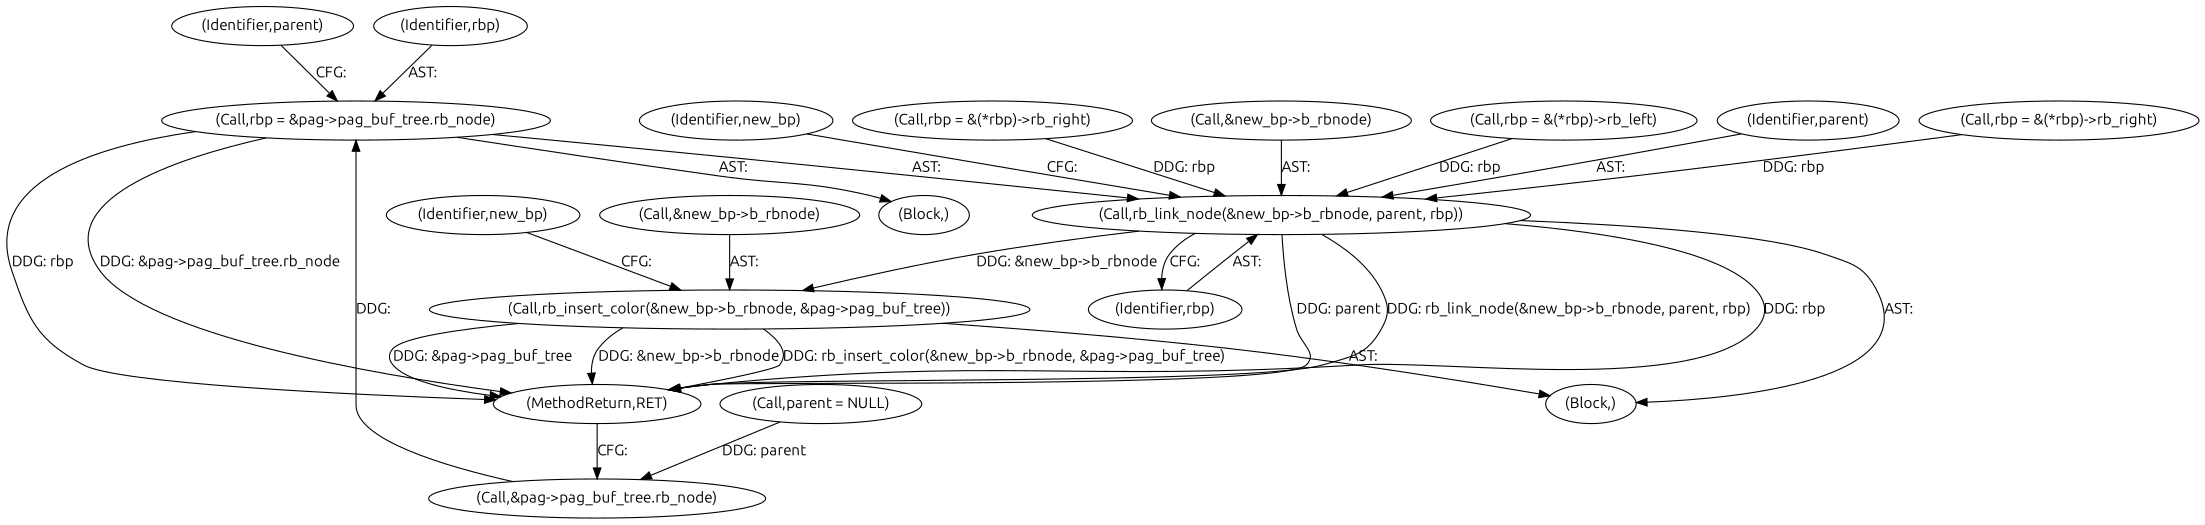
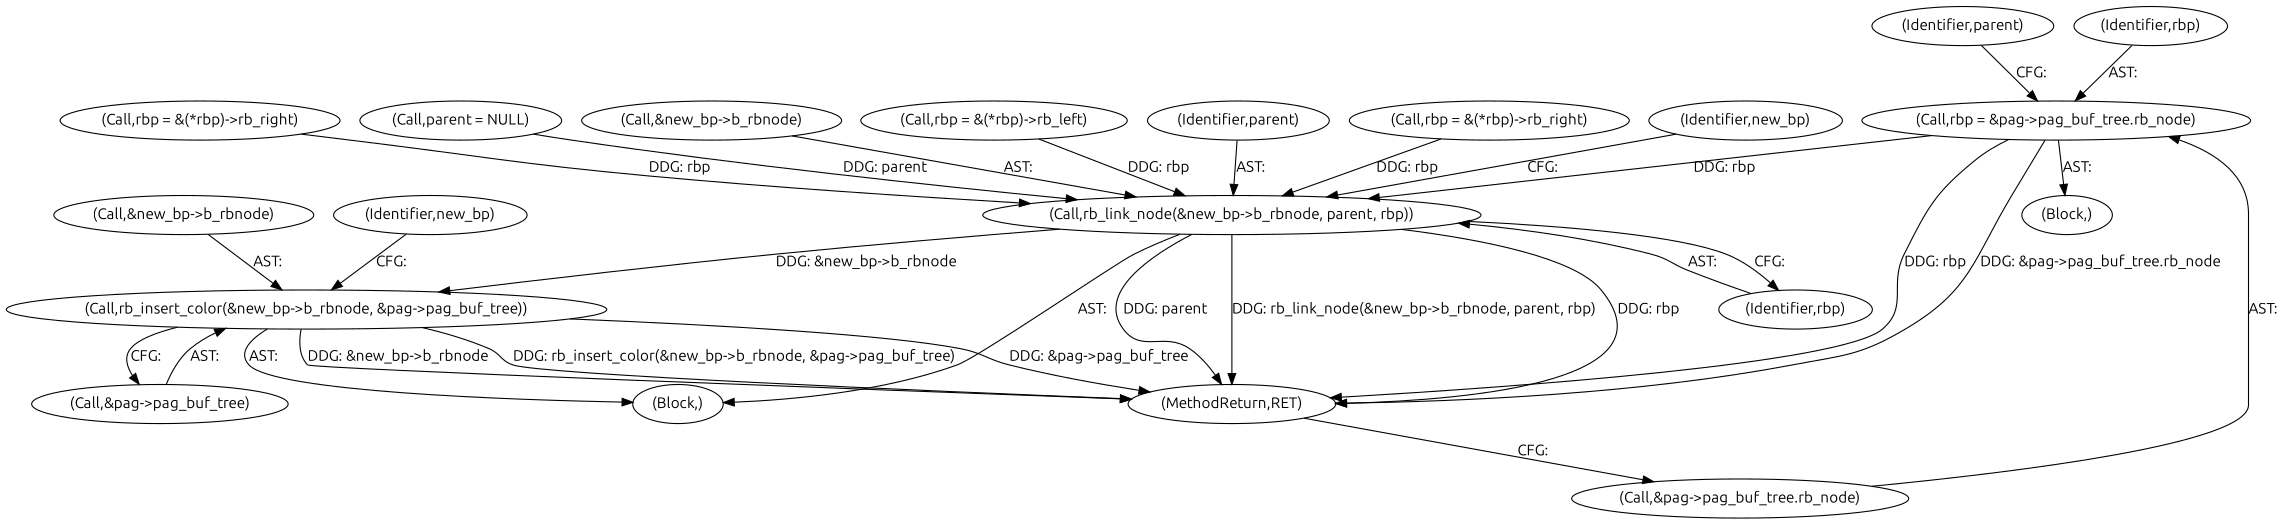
(929, 168) -> (1725, 168)
(376, 310) -> (2265, 310)
none -> (160, 404)
(715, 449) -> (799, 170)
